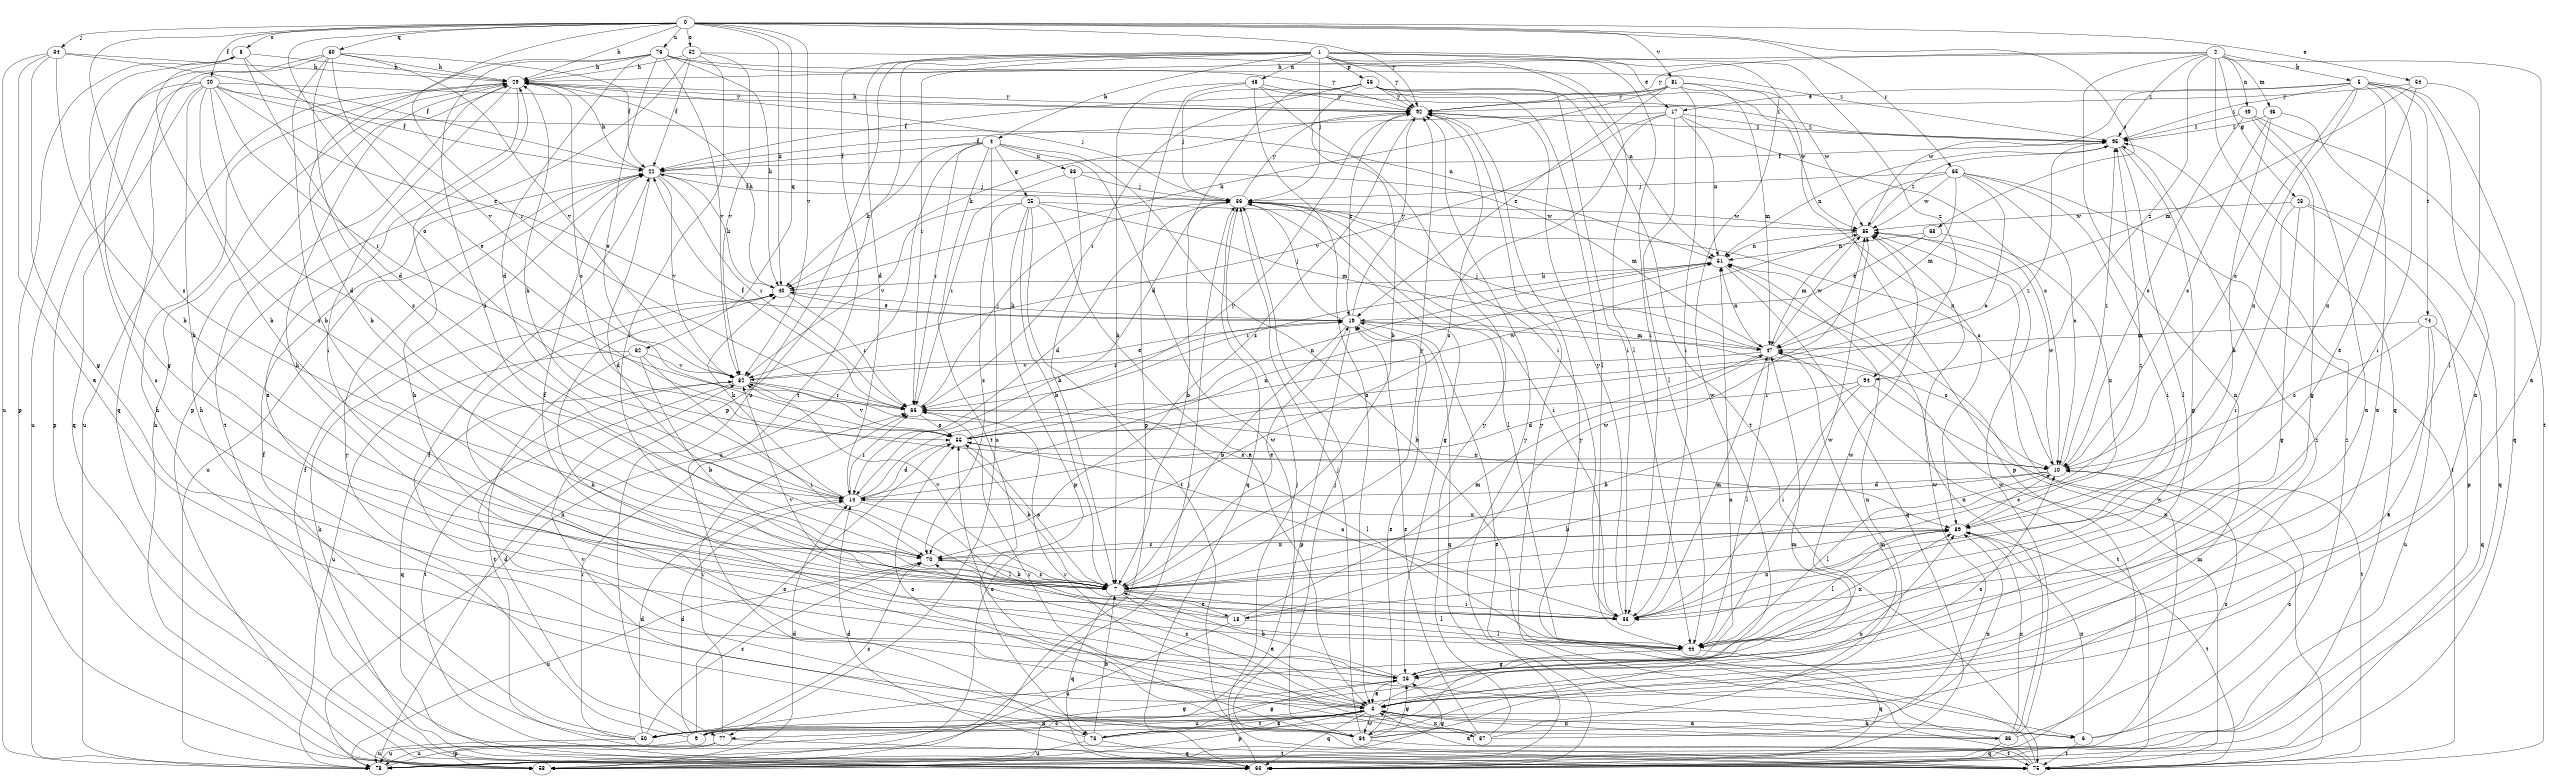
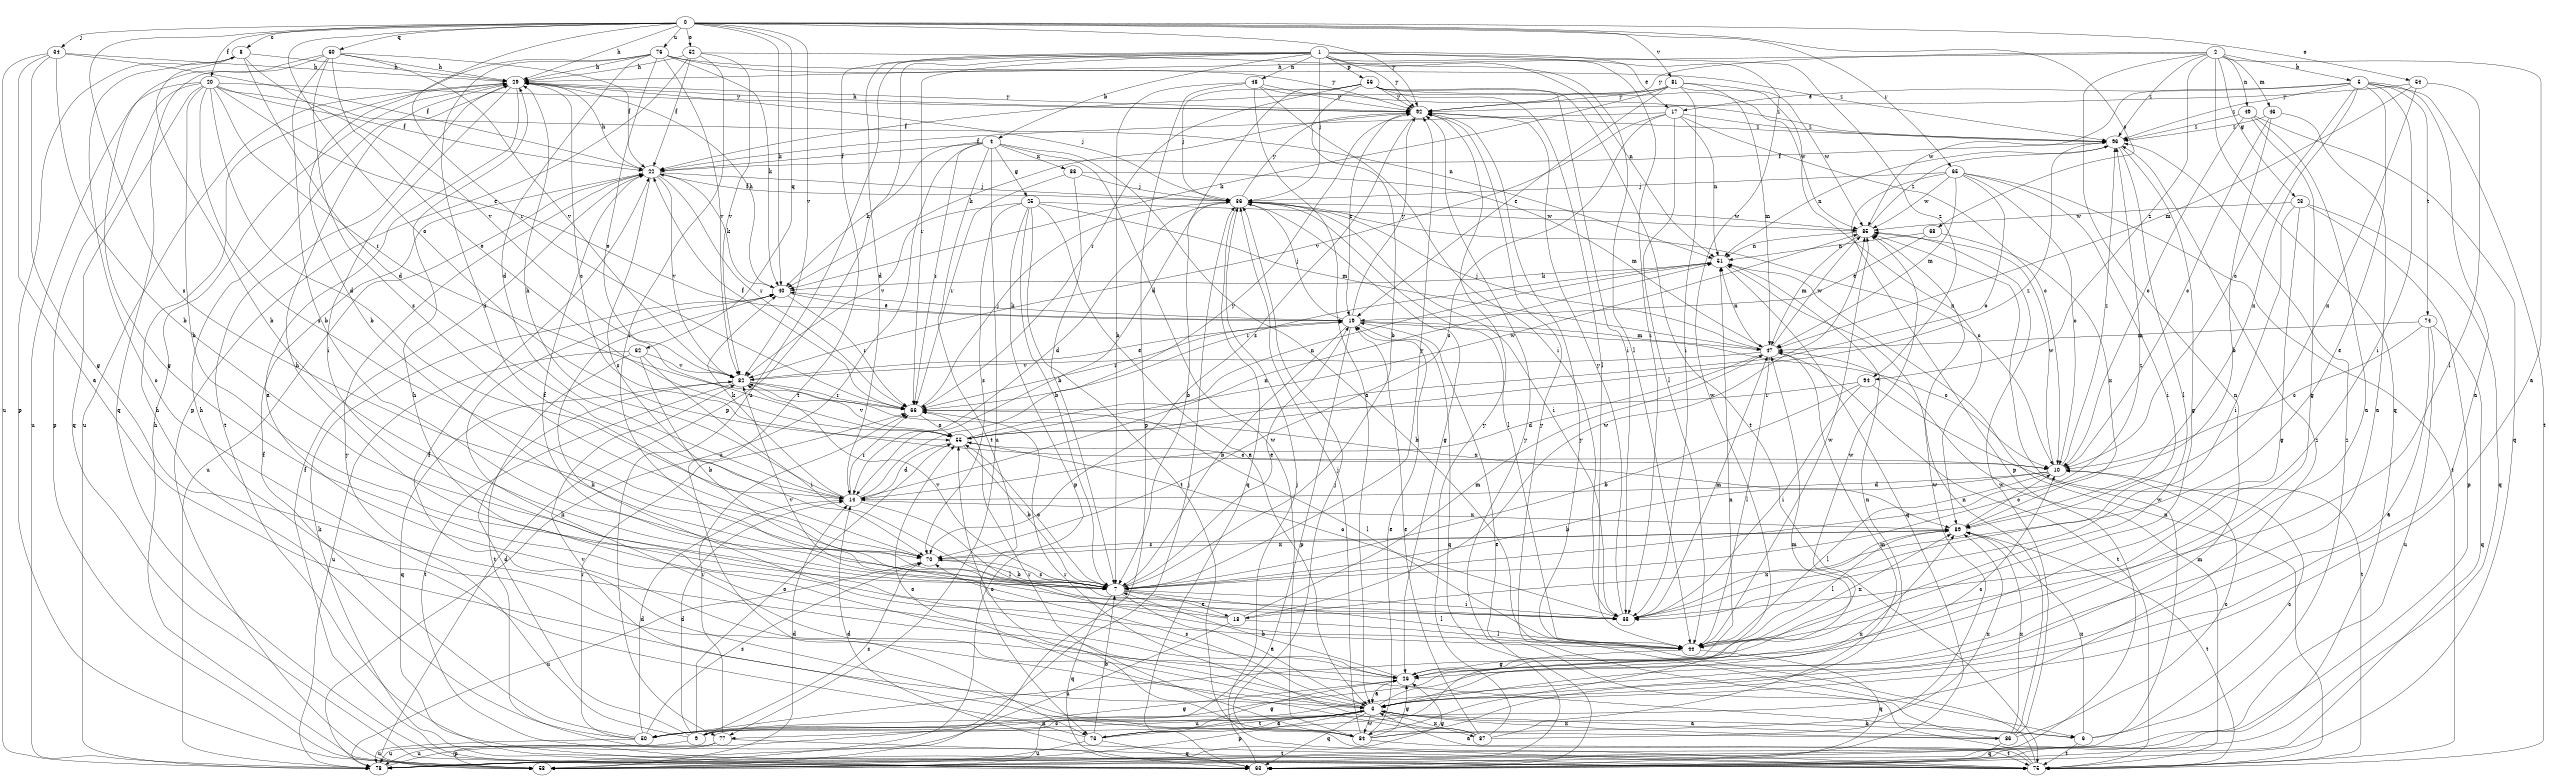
(2115, 142) -> (2115, 142)
(618, 366) -> (618, 366)
